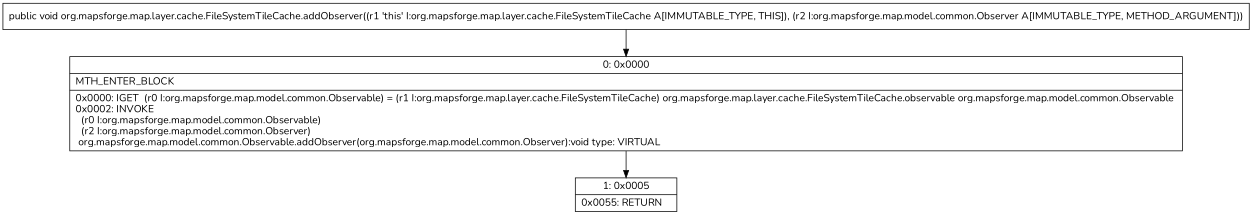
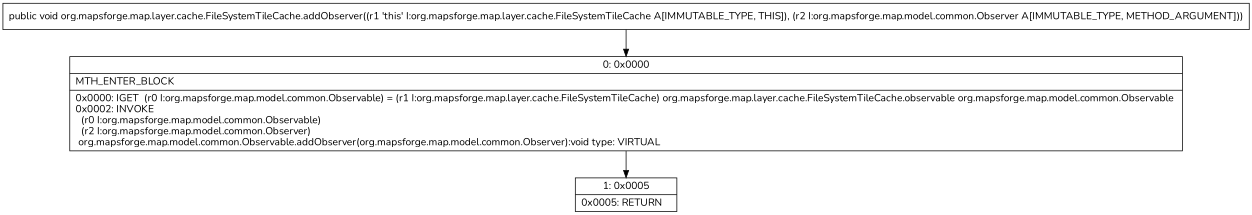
(626, 203) -> (626, 203)
